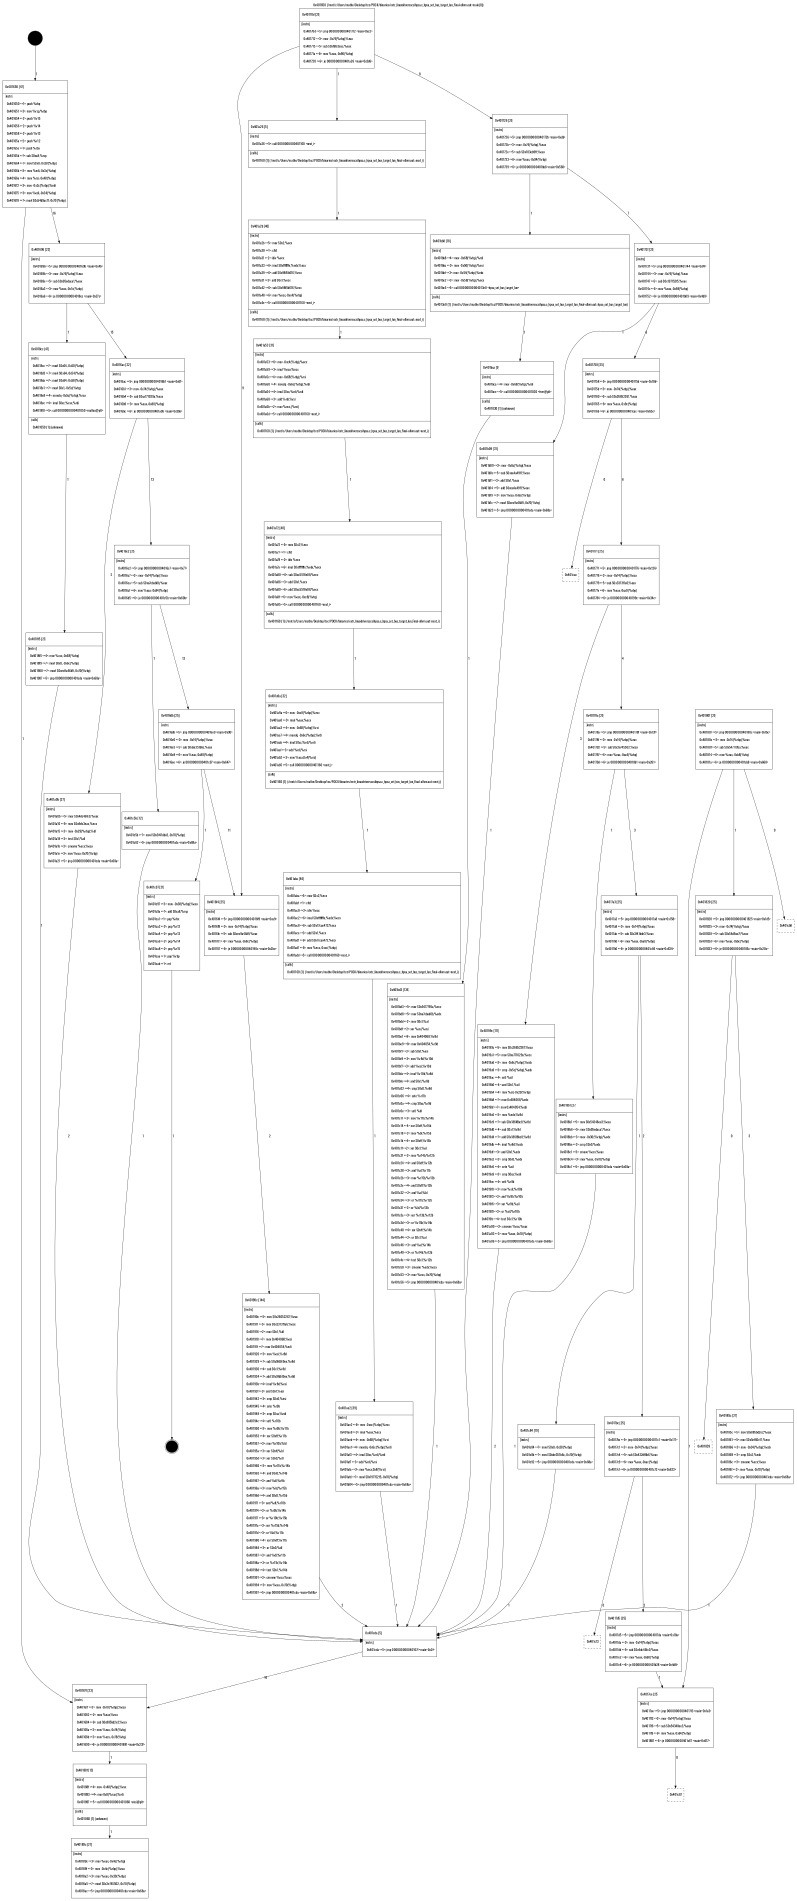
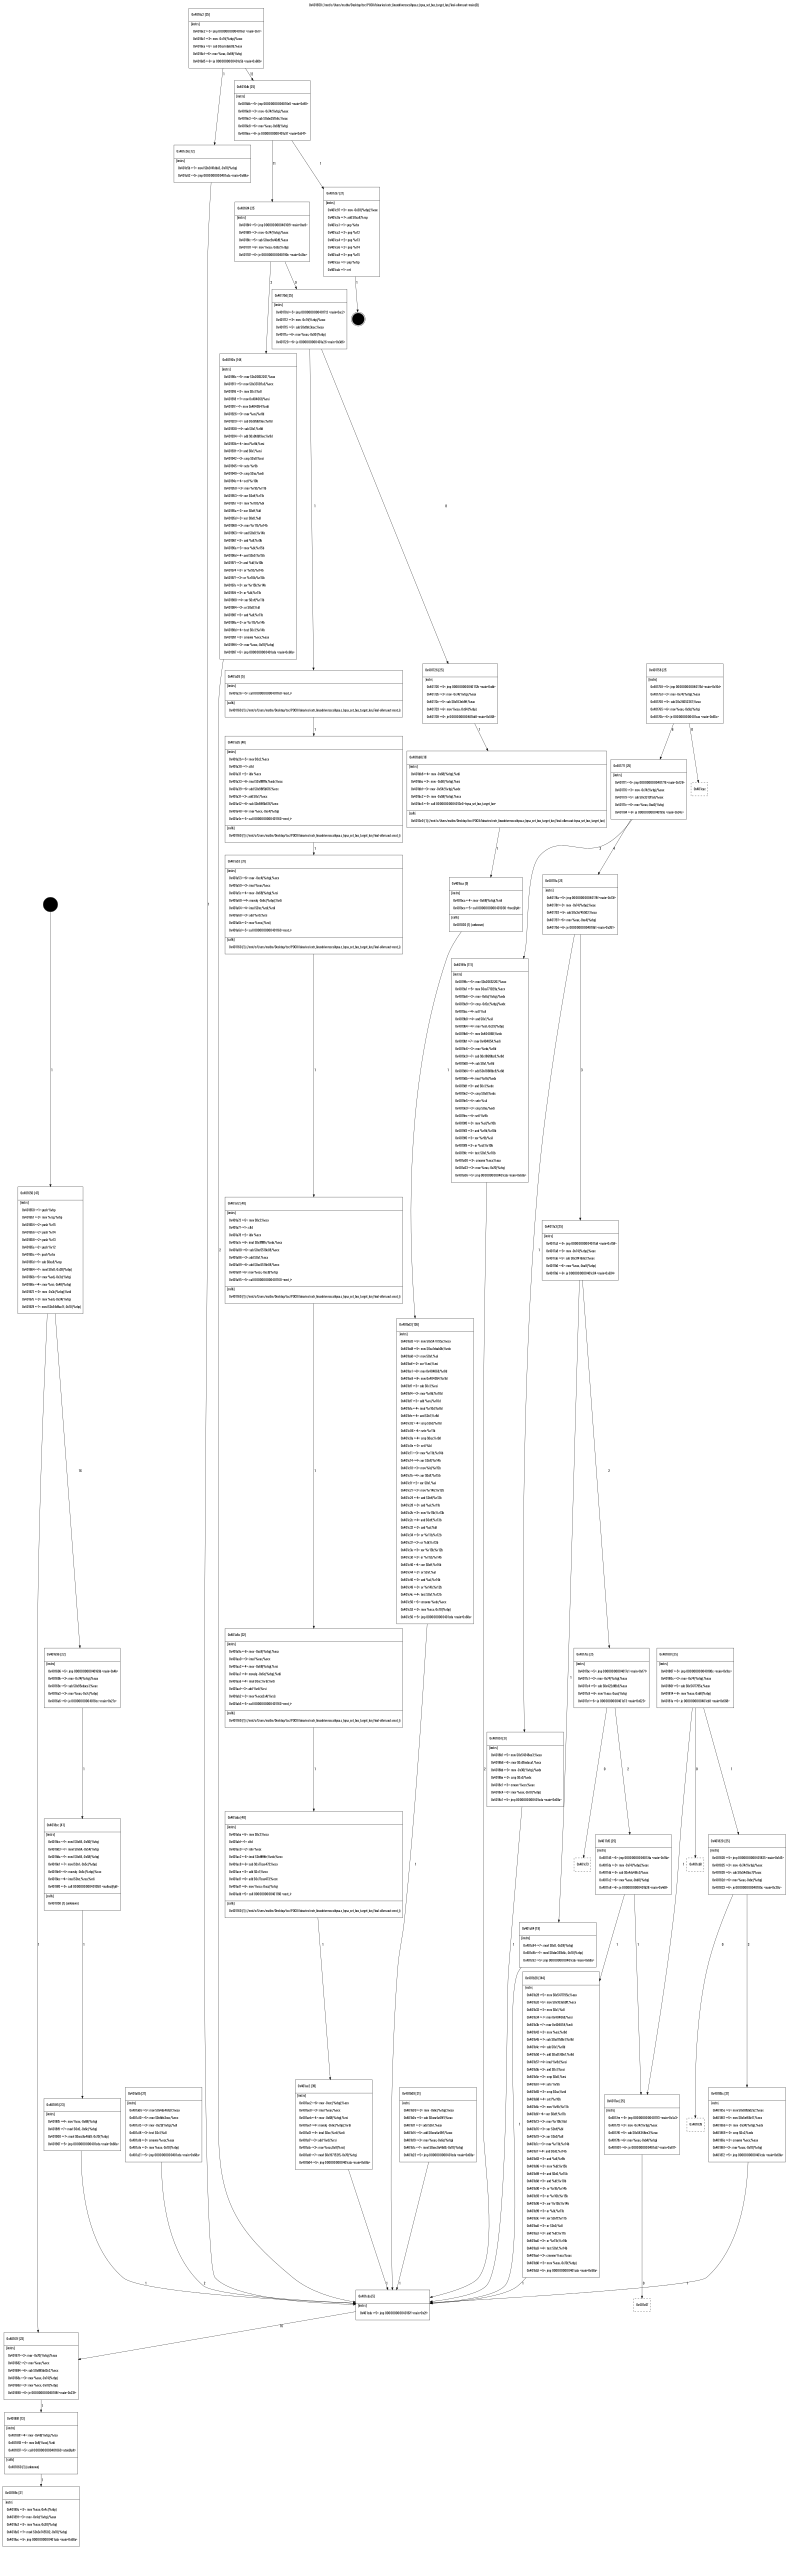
(672, 273) -> none
(147, 388) -> none
(242, 454) -> (290, 274)
none -> (561, 2125)
